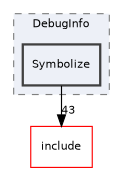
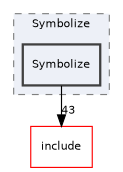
(62, 24) -> (62, 24)
